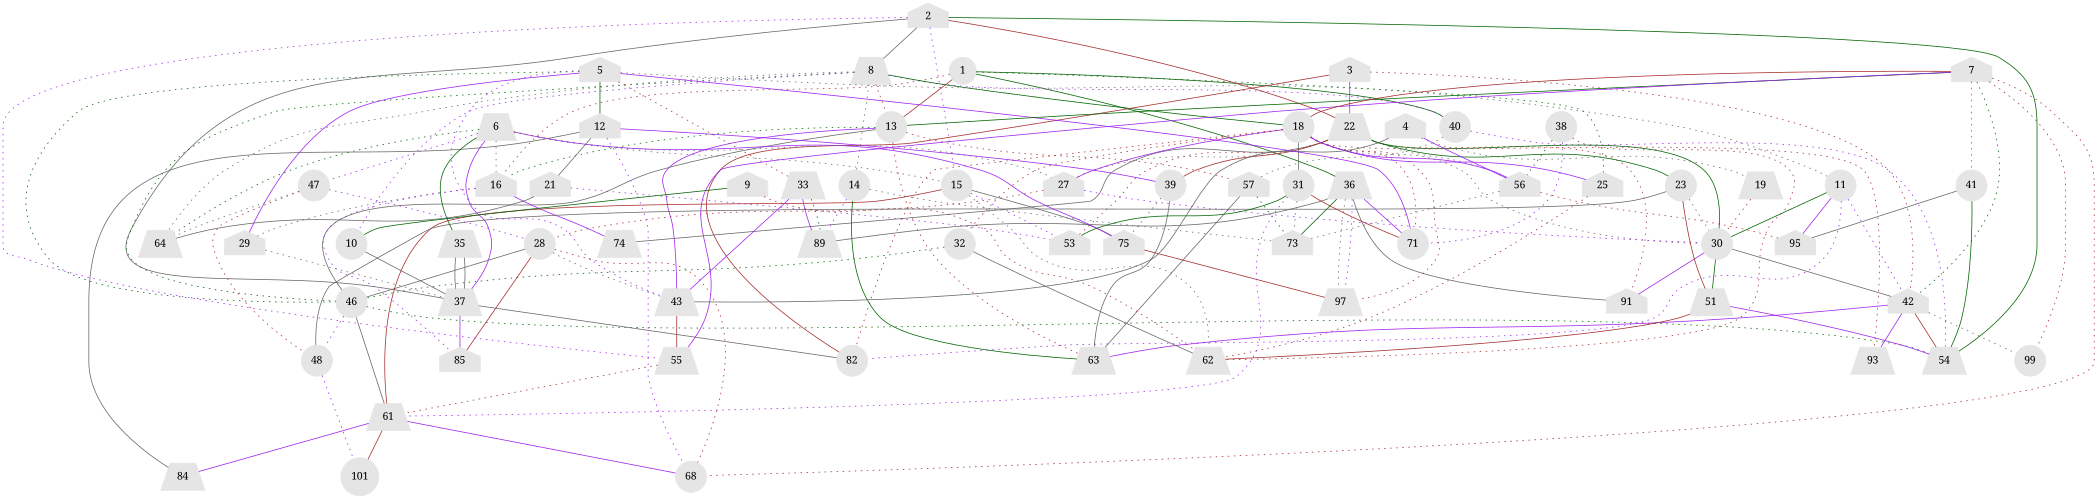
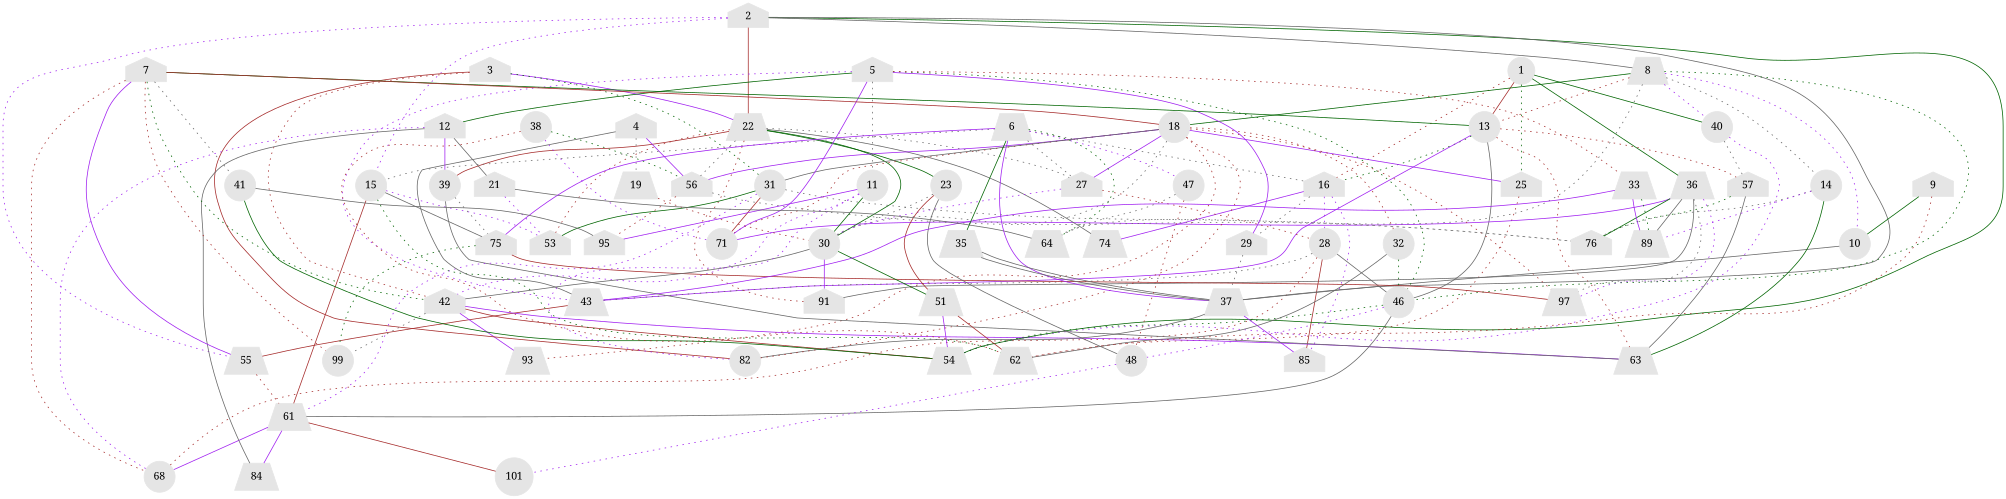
none -> (643, 103)
(427, 213) -> (1324, 205)
(1293, 244) -> (1591, 244)
none -> (387, 270)
(1102, 270) -> (800, 338)
